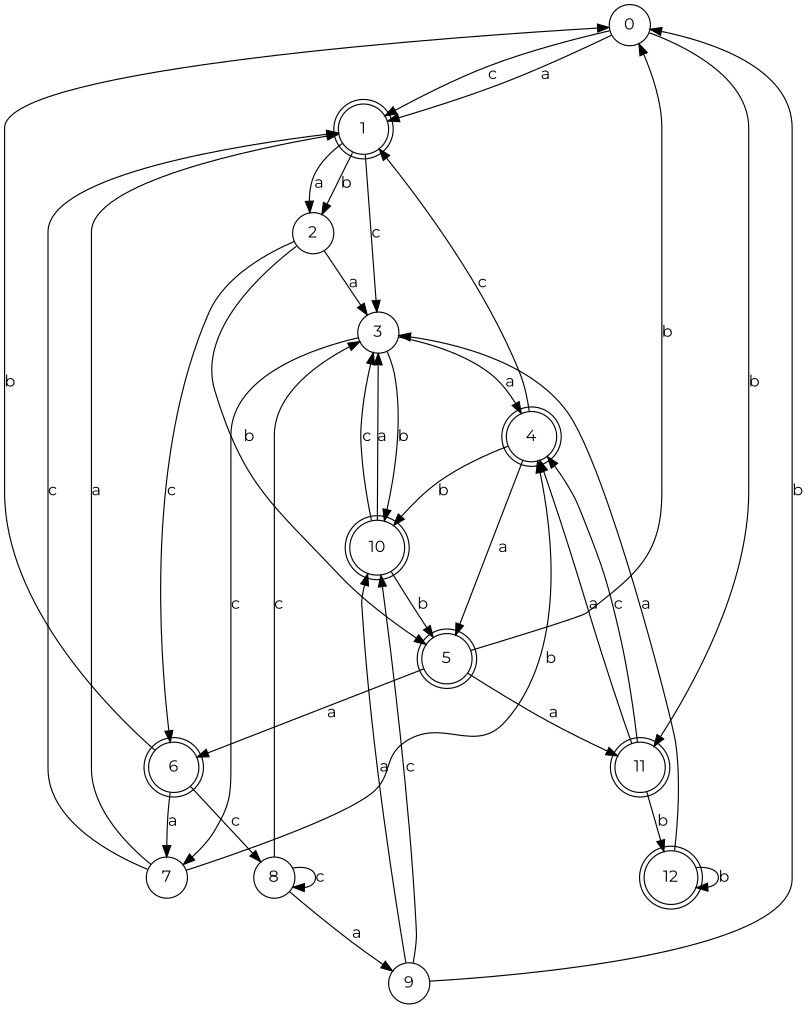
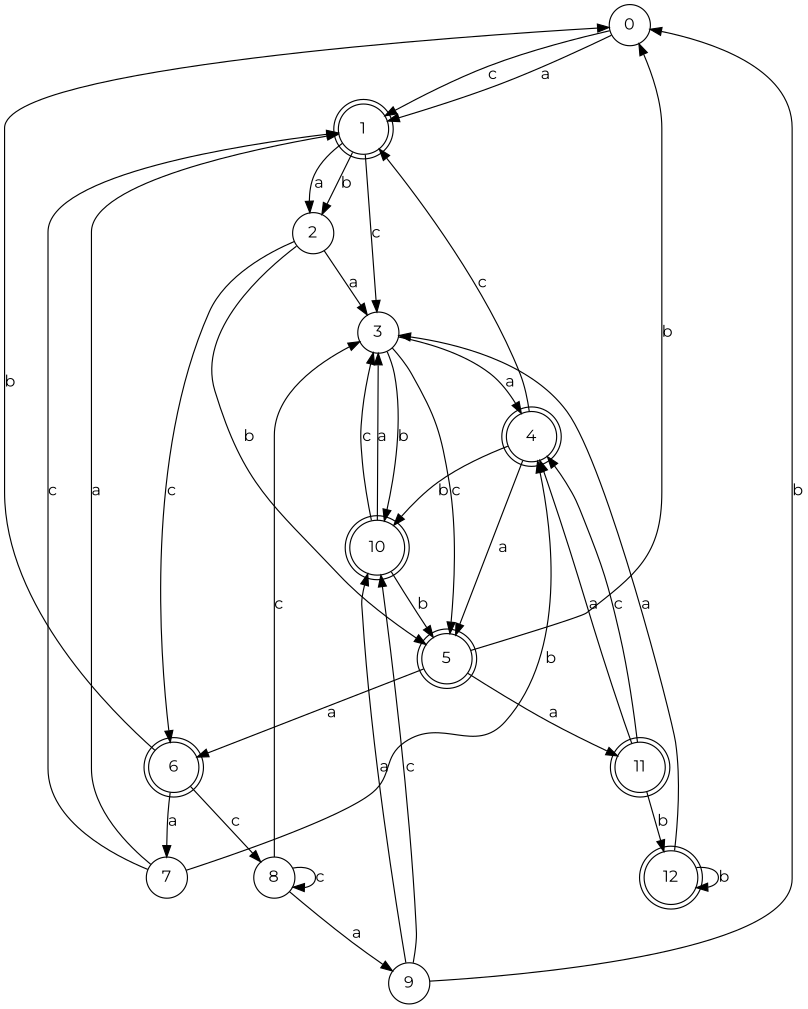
(749, 369) -> none
(231, 566) -> (450, 485)
